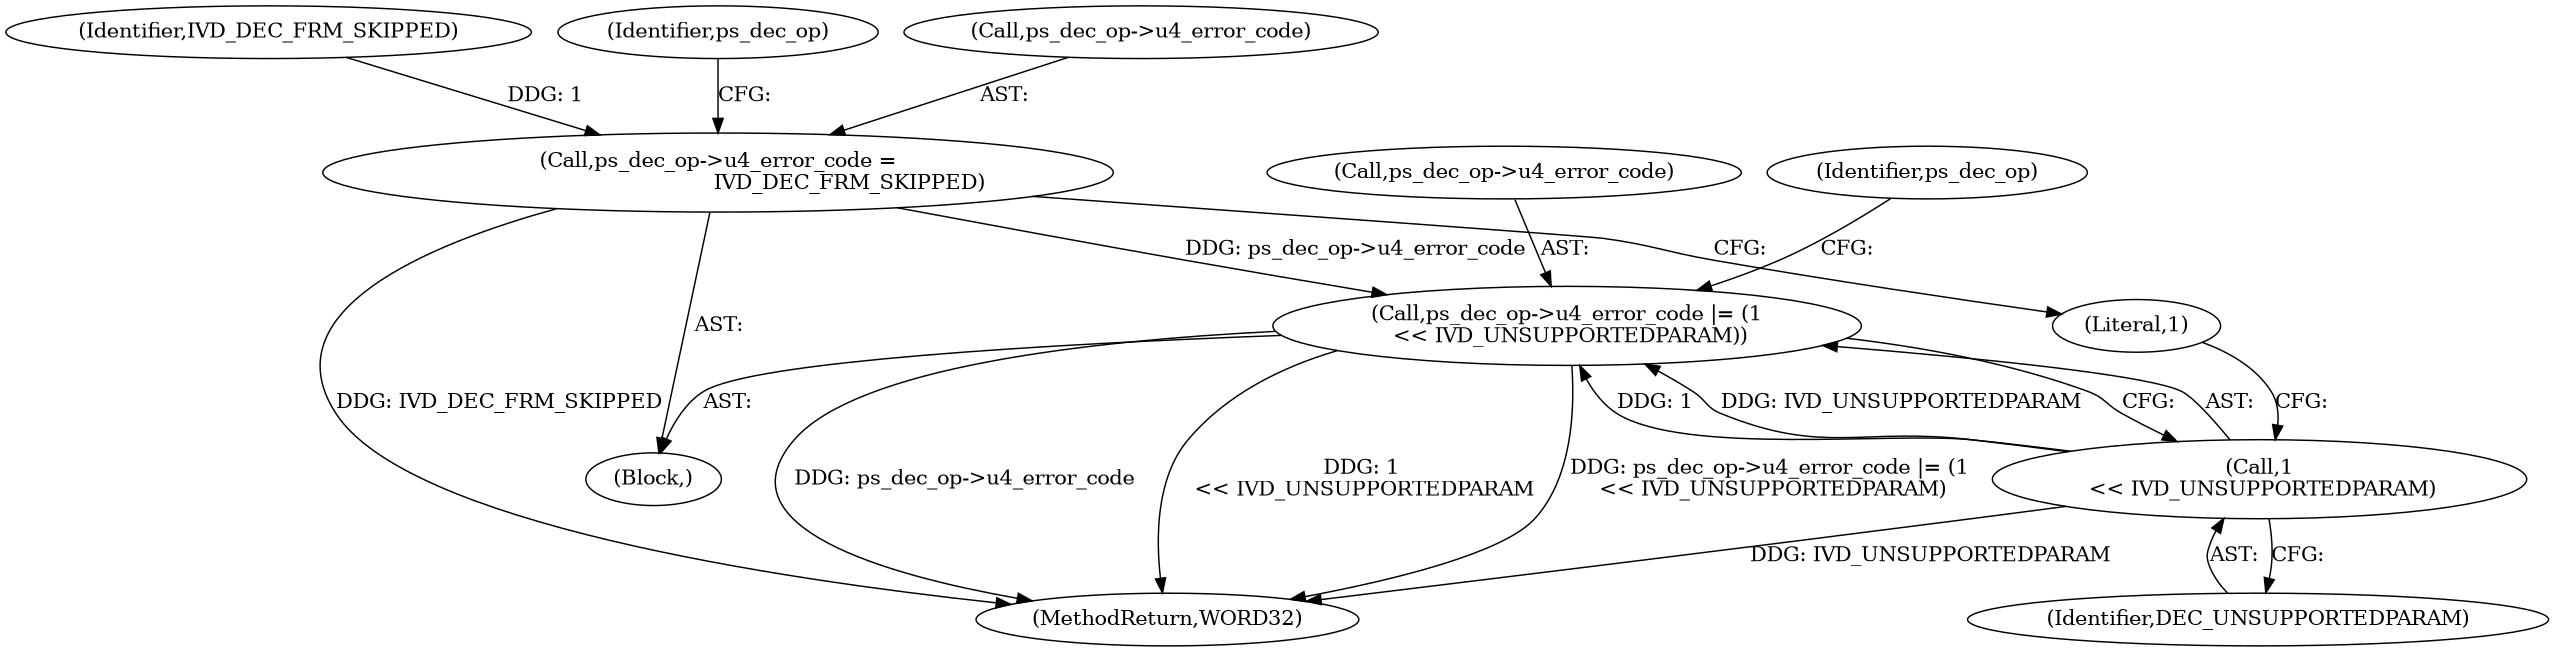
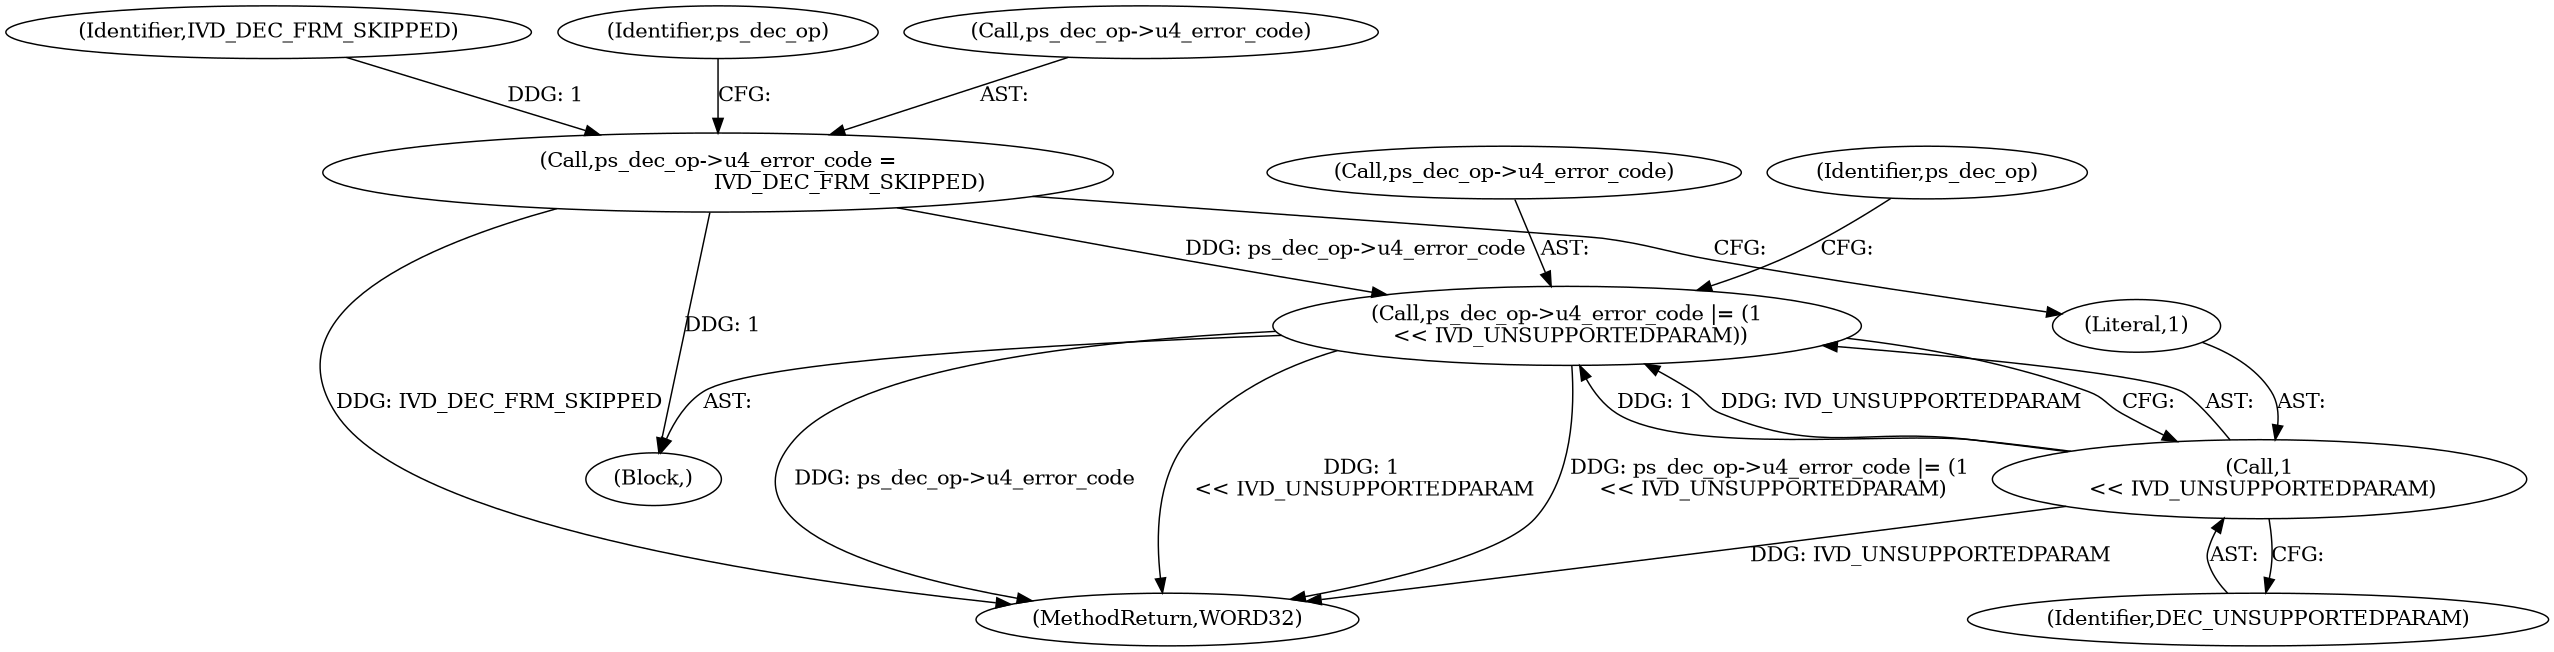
(722, 326) -> (722, 326)
(2305, 403) -> (2305, 403)
